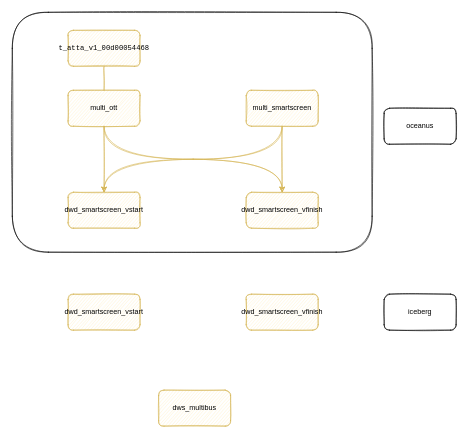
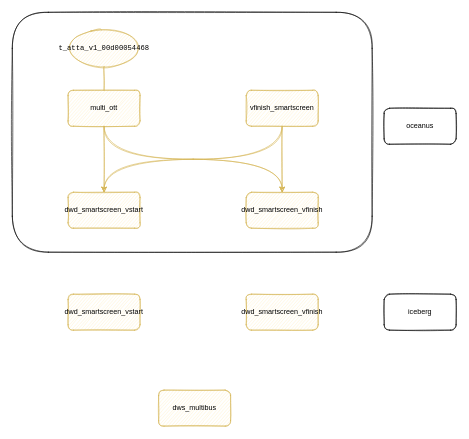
(104, 48) -> (104, 48)
(282, 108) -> (282, 108)
